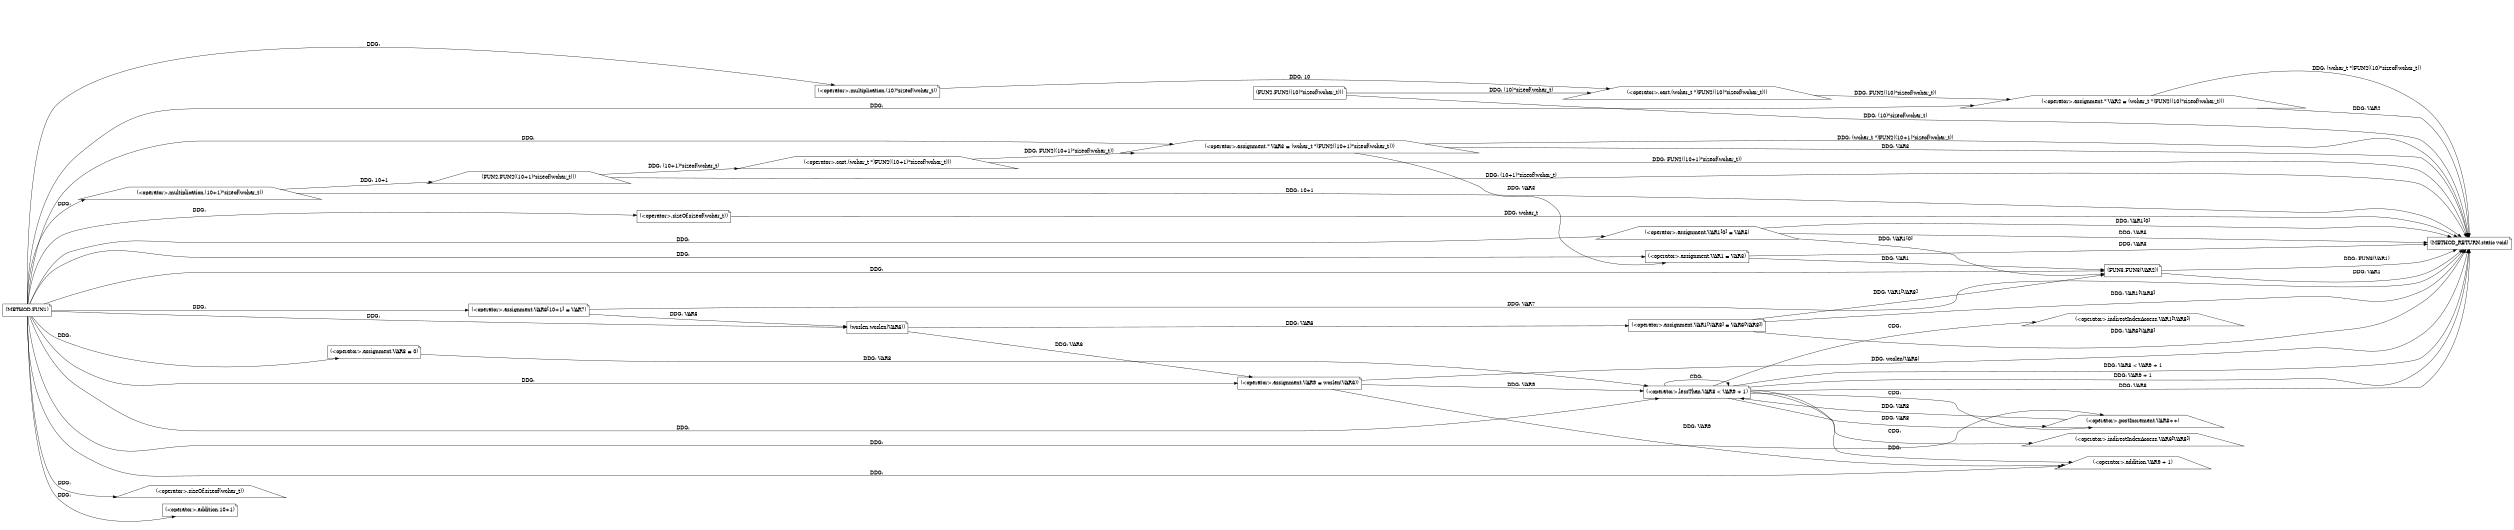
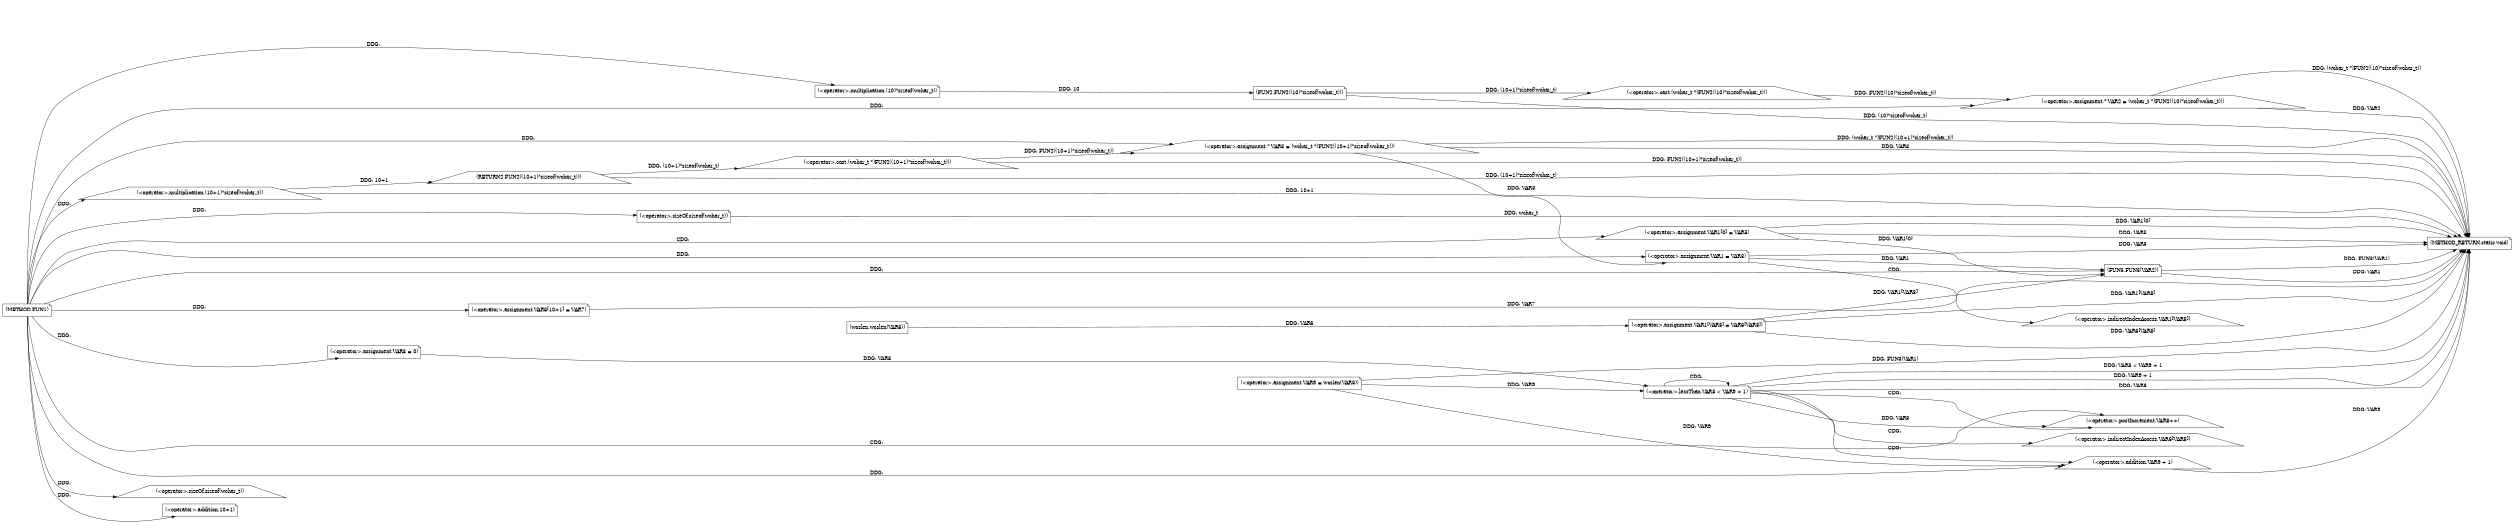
(1273, 80) -> (1095, 92)
(1521, 90) -> (1521, 90)
(529, 177) -> (529, 177)
(684, 240) -> (684, 240)
(447, 321) -> none
(716, 321) -> none
(1878, 339) -> (1898, 280)
(1079, 354) -> none
(1895, 359) -> (1895, 359)
(619, 383) -> none
(1905, 413) -> none
(819, 431) -> none
none -> (2384, 440)
(877, 443) -> (877, 443)
(1895, 448) -> (1895, 448)
